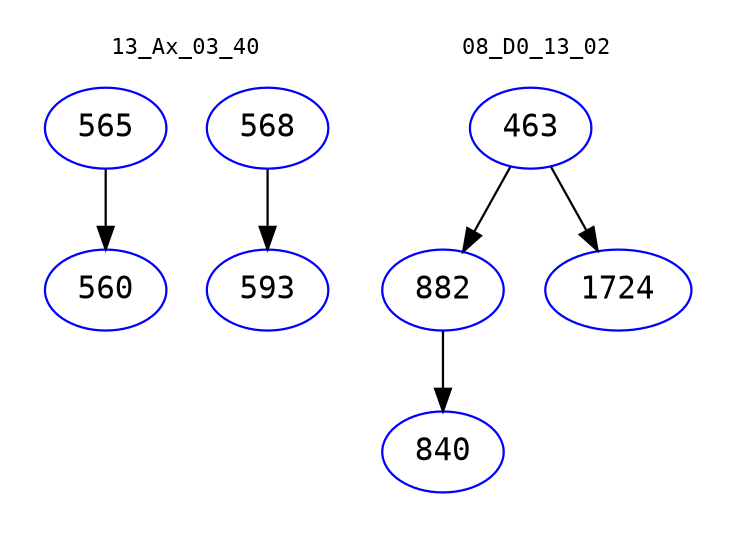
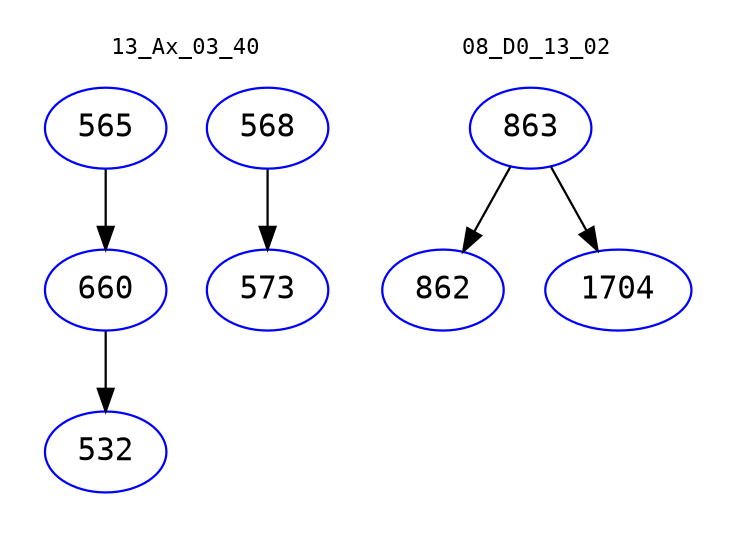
(531, 128) -> (531, 128)
(106, 290) -> (106, 290)
(268, 290) -> (268, 290)
(443, 290) -> (443, 290)
(618, 290) -> (618, 290)
none -> (106, 452)
(443, 452) -> none
